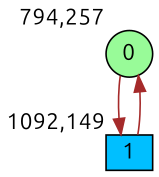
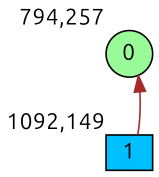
(119, 97) -> none
